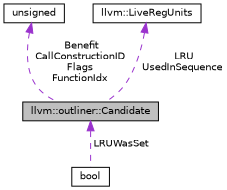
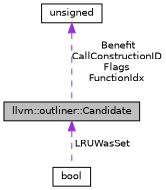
(147, 13) -> none
